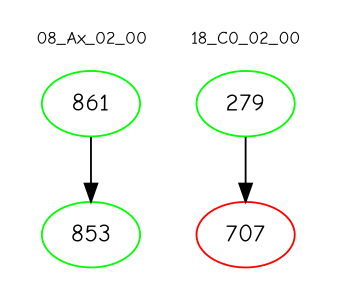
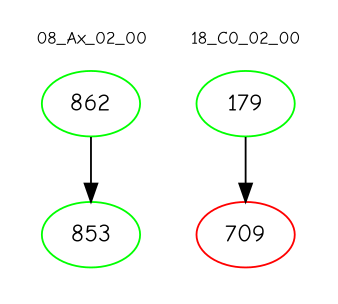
(91, 104) -> (91, 104)
(246, 104) -> (246, 104)
(246, 235) -> (246, 235)
